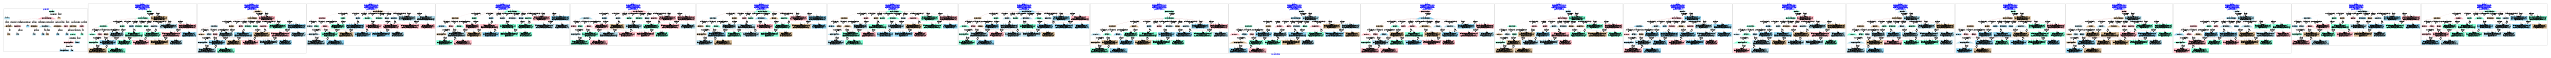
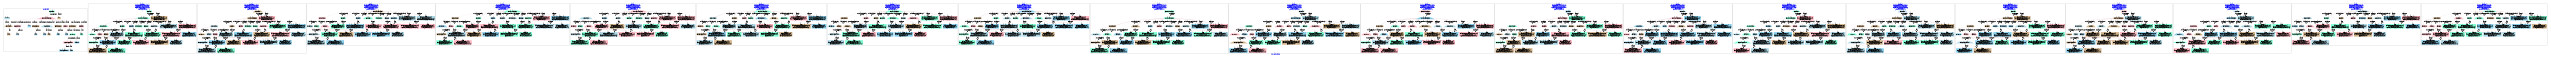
(58, 26) -> (58, 26)
